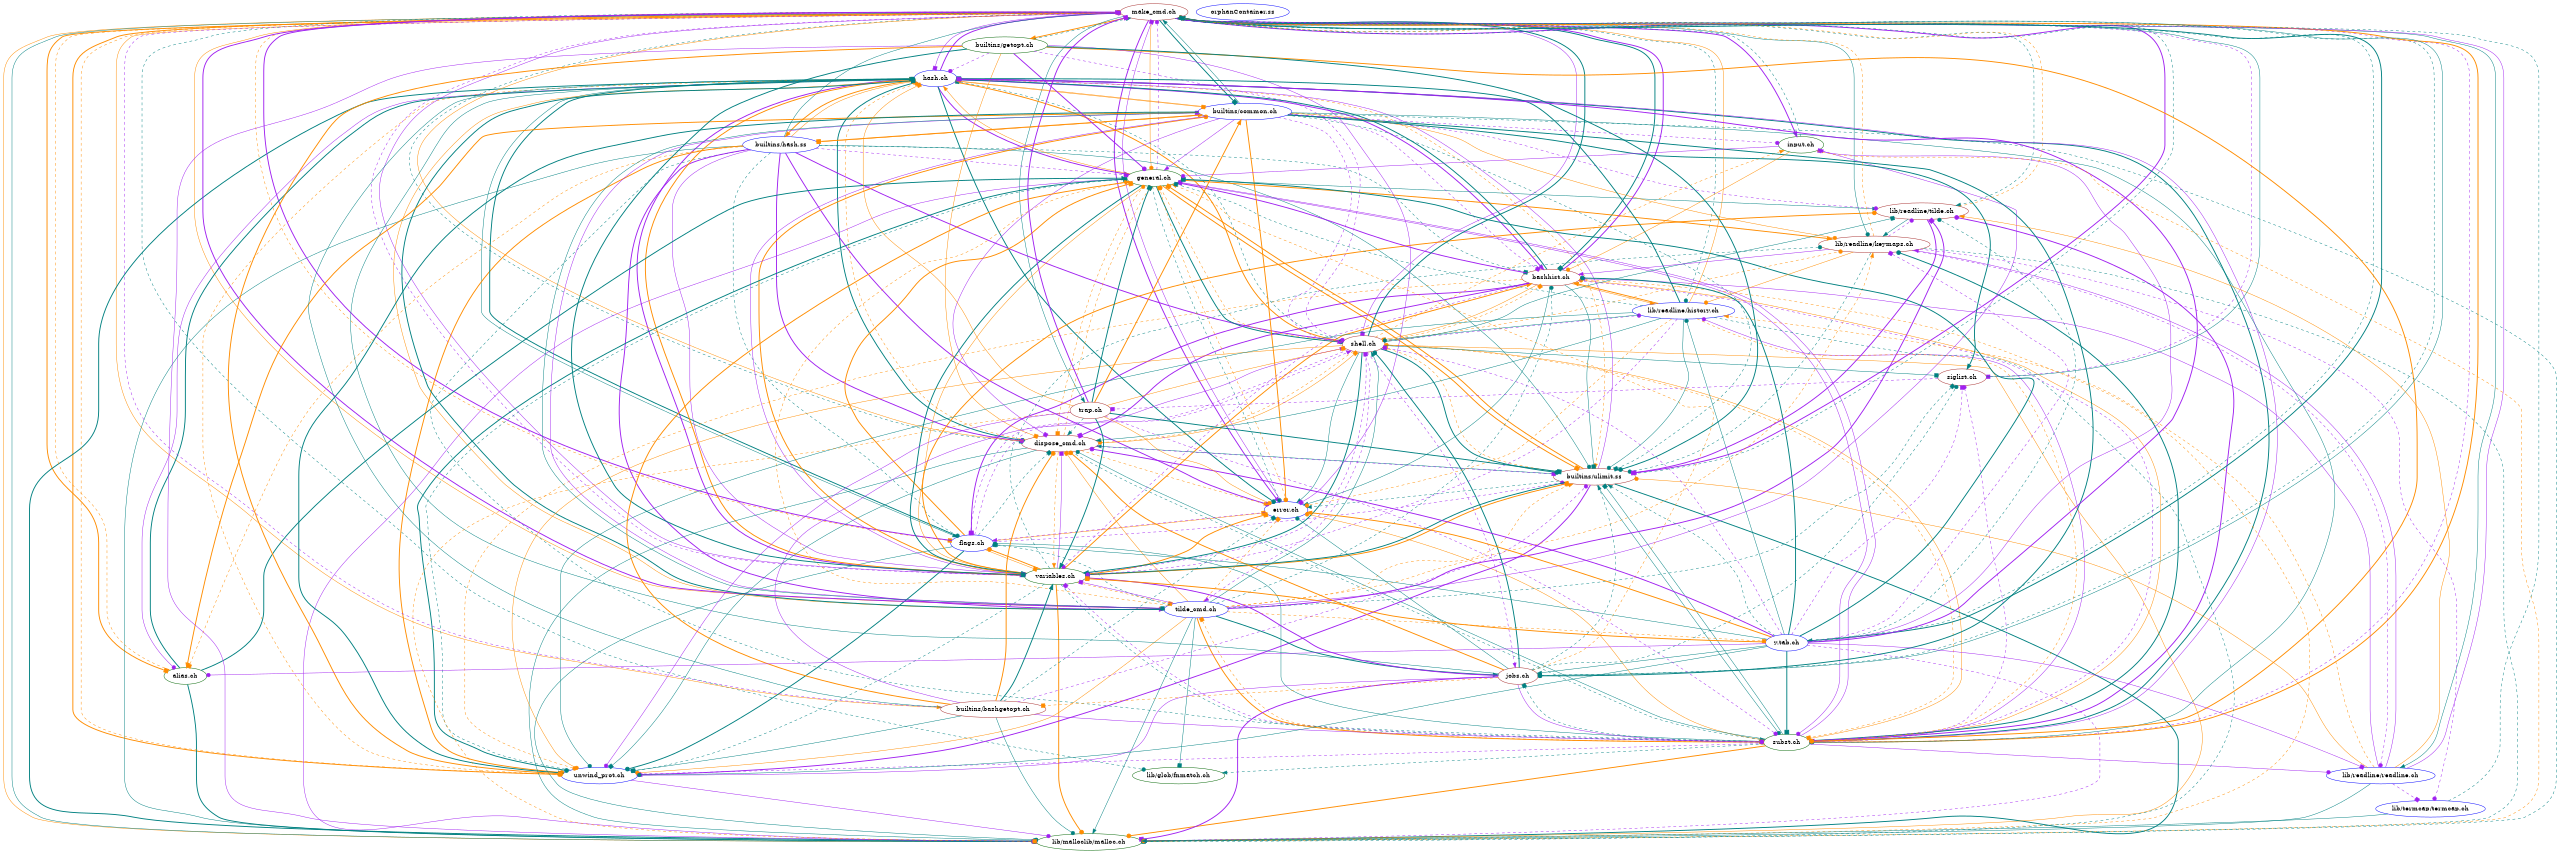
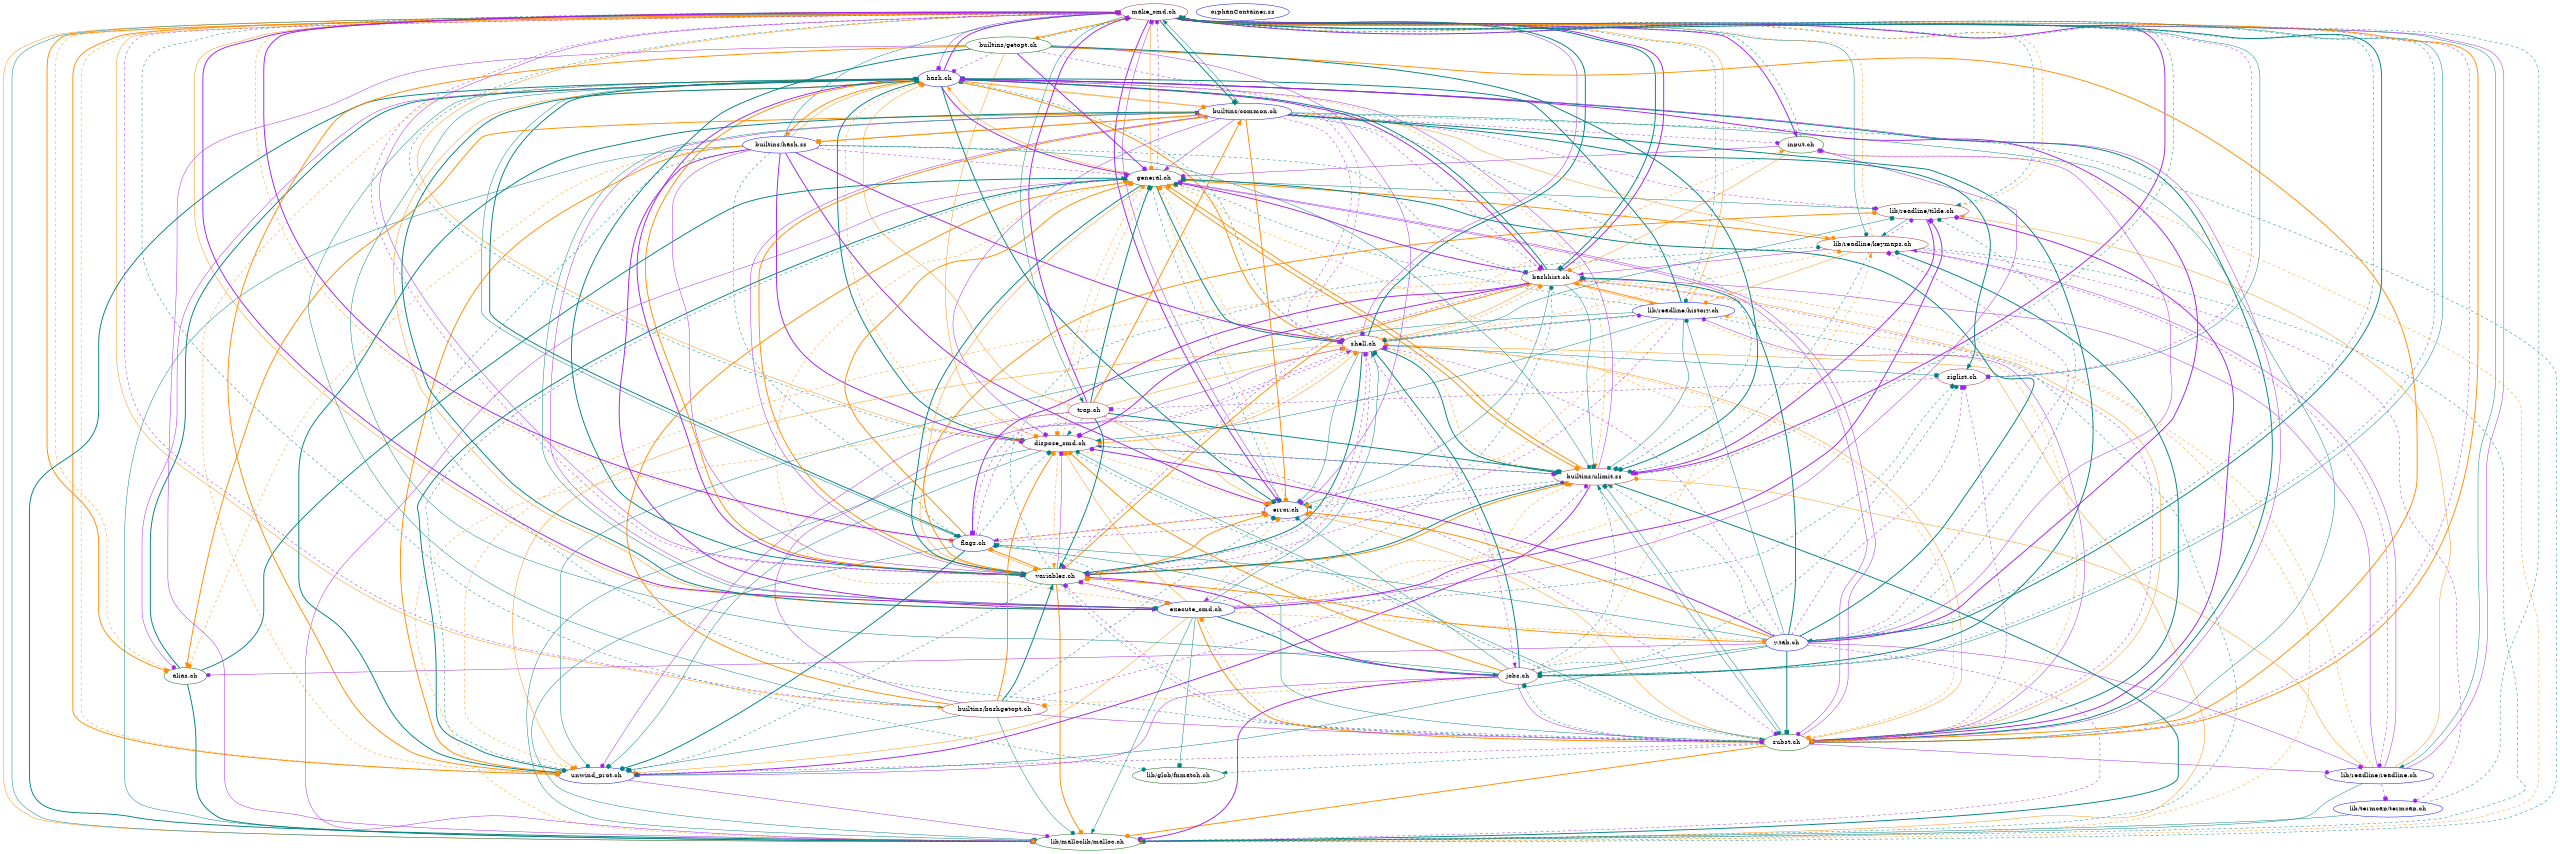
(1196, 610) -> (1196, 610)
